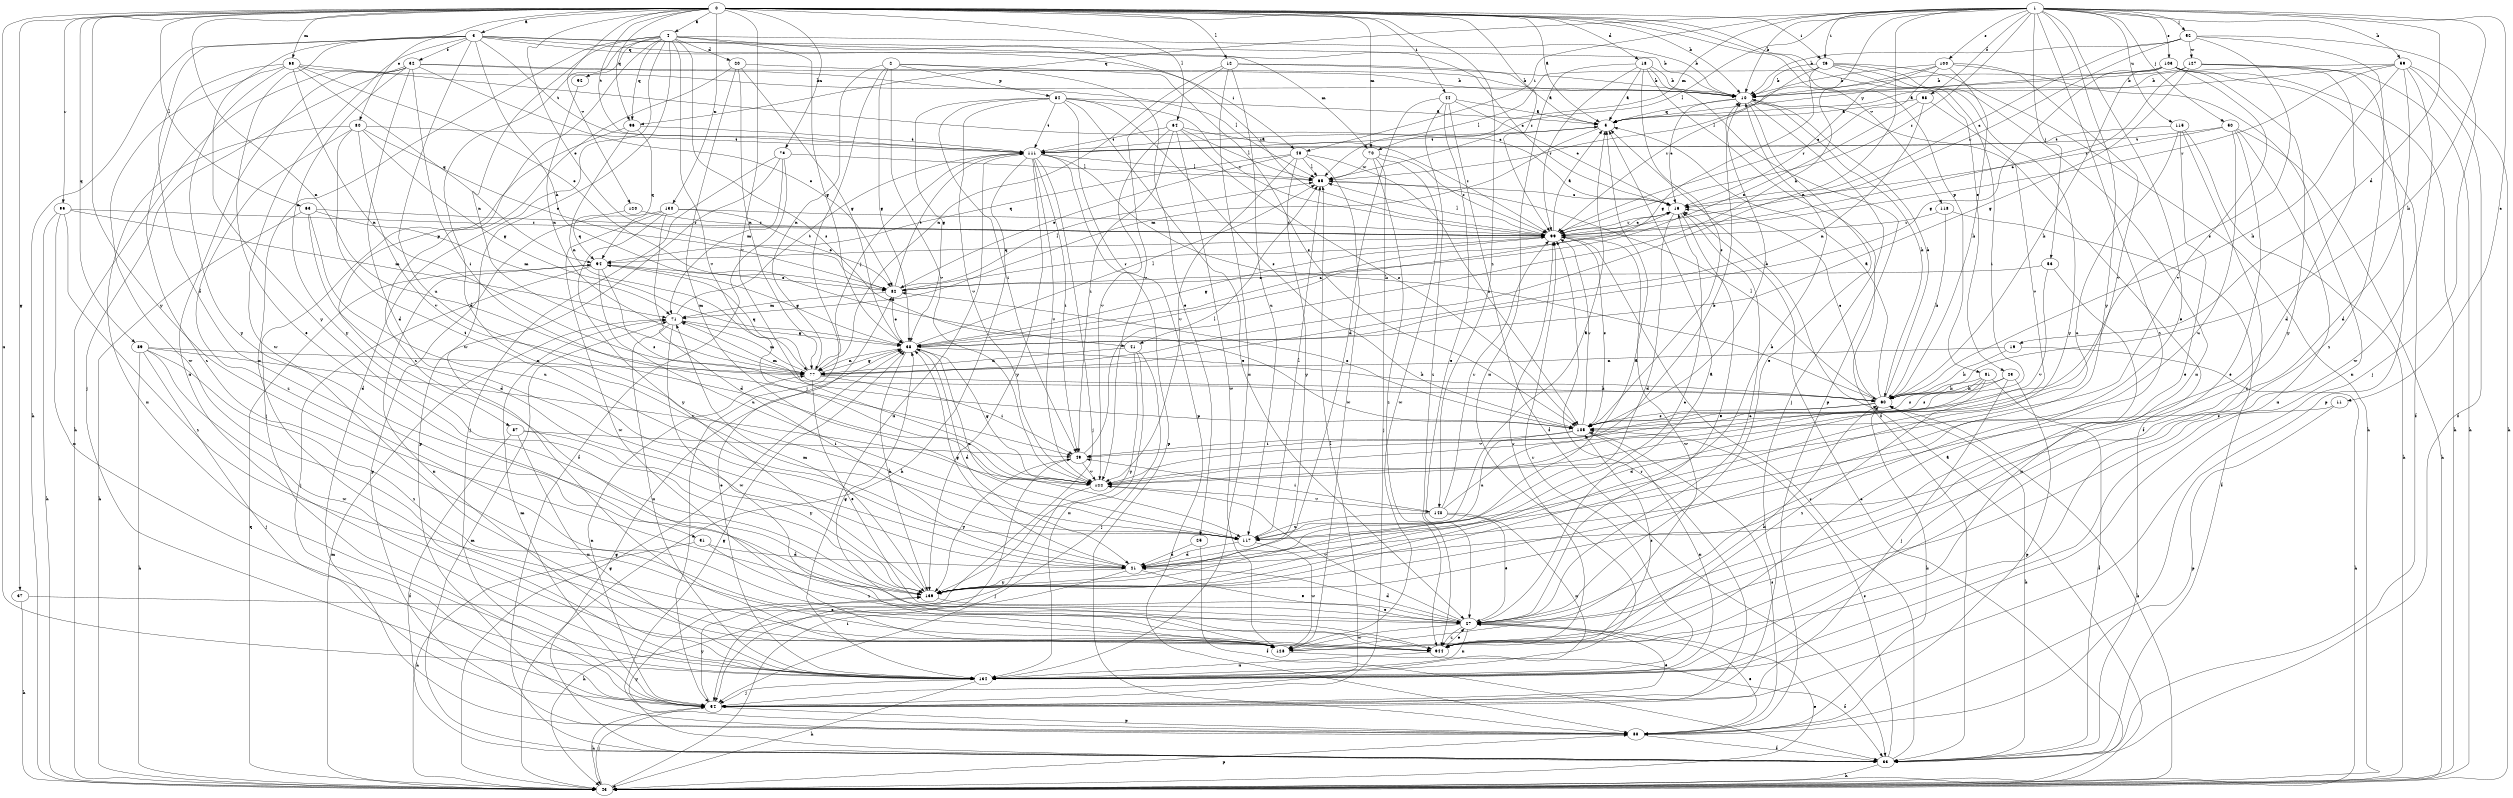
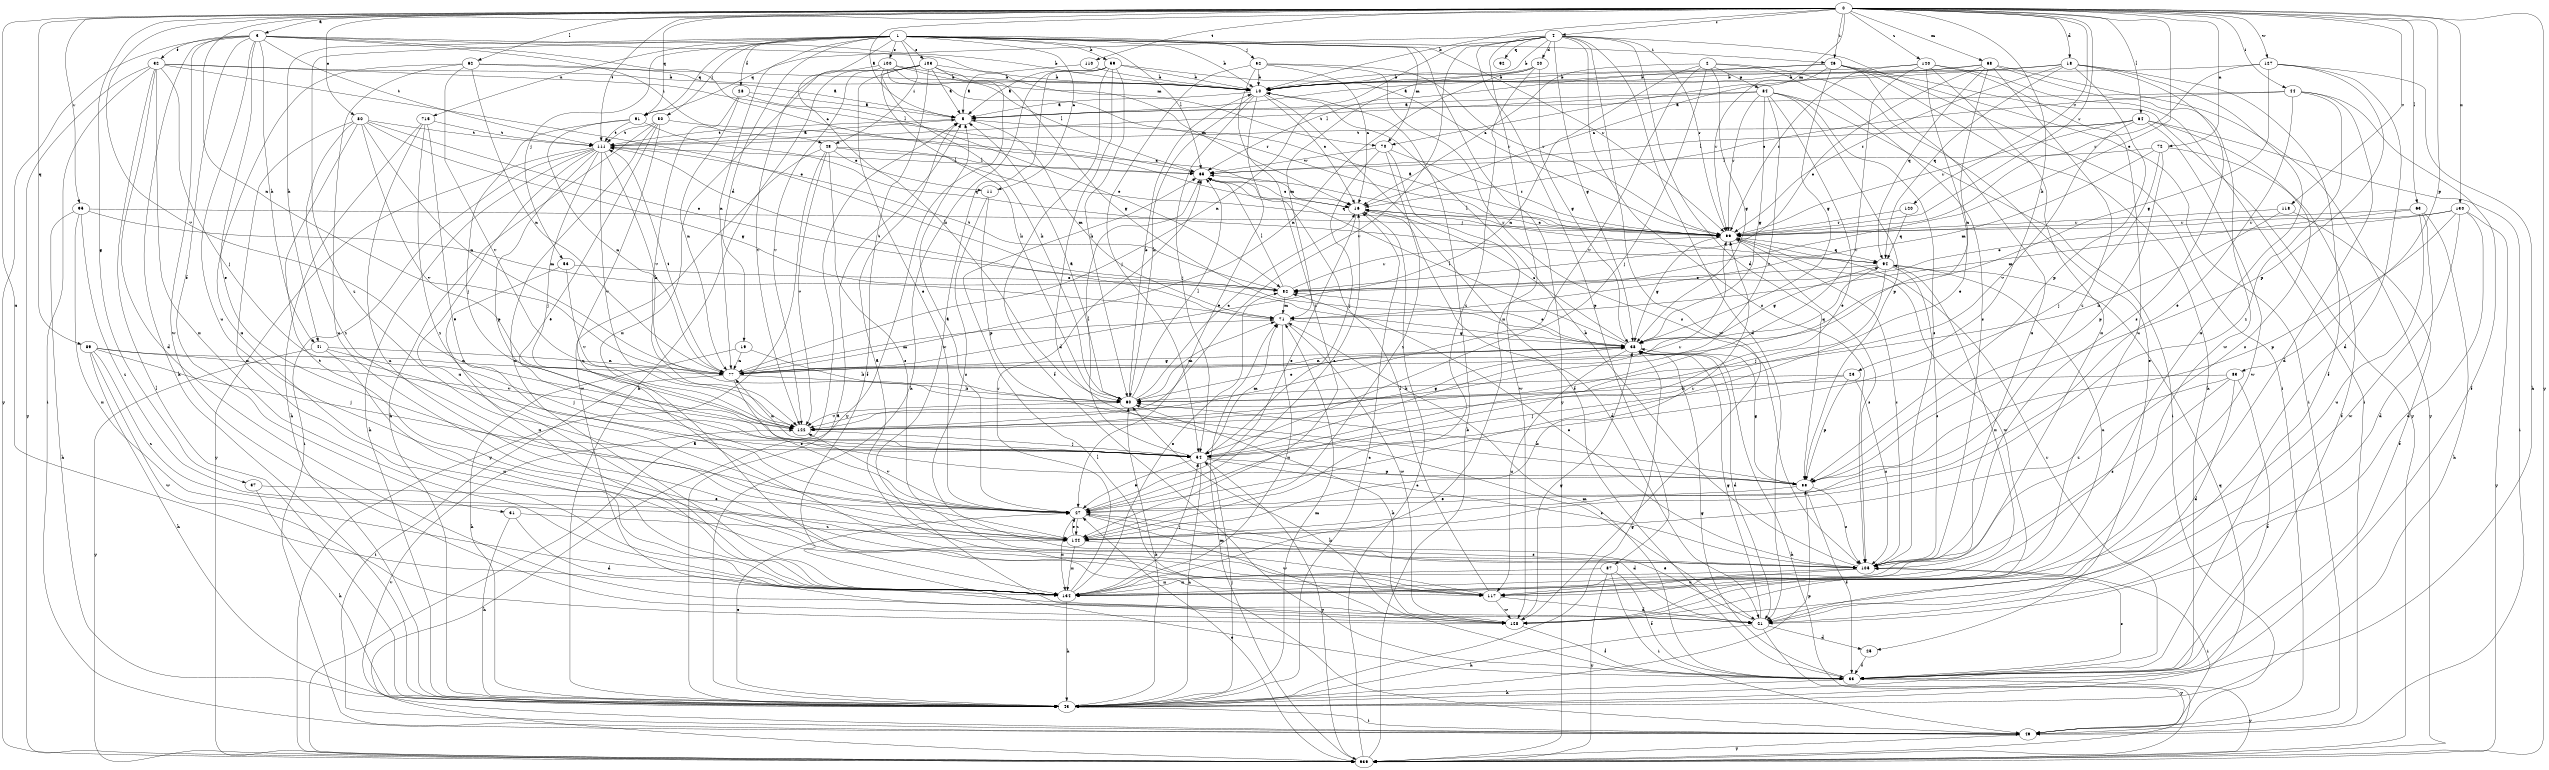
(697, 22) -> (1717, 22)
(2190, 48) -> (2070, 10)
none -> (1089, 64)
(1230, 64) -> (471, 64)
(1863, 98) -> (951, 91)
(1925, 98) -> (741, 91)
none -> (1516, 110)
(1667, 112) -> (1060, 105)
(632, 126) -> (638, 119)
(2180, 126) -> (426, 119)
(1818, 139) -> (1204, 133)
none -> (1950, 141)
(783, 153) -> (2160, 147)
(1978, 195) -> (2042, 191)
(1092, 207) -> (904, 178)
(534, 222) -> (1463, 222)
(861, 264) -> (669, 264)
none -> (2200, 277)
(596, 288) -> (519, 280)
(1422, 375) -> (1291, 375)
(1988, 375) -> (2235, 375)
(1733, 410) -> (1532, 507)
(849, 427) -> (1337, 123)
(2003, 427) -> (922, 298)
(76, 430) -> (157, 389)
(1267, 497) -> (1555, 388)
(1168, 554) -> (1811, 637)
(930, 596) -> (1364, 762)
(1439, 651) -> (1076, 541)
(1580, 670) -> (998, 381)
